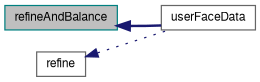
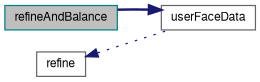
(145, 26) -> (133, 9)
